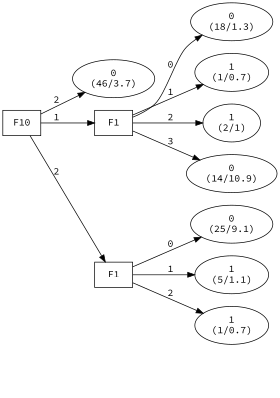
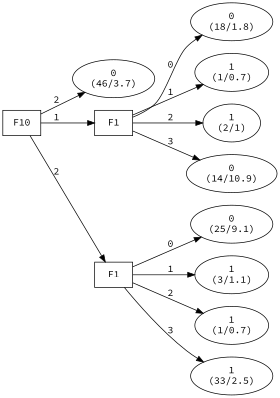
(232, 22) -> (232, 22)
(232, 275) -> (232, 275)
none -> (232, 376)
